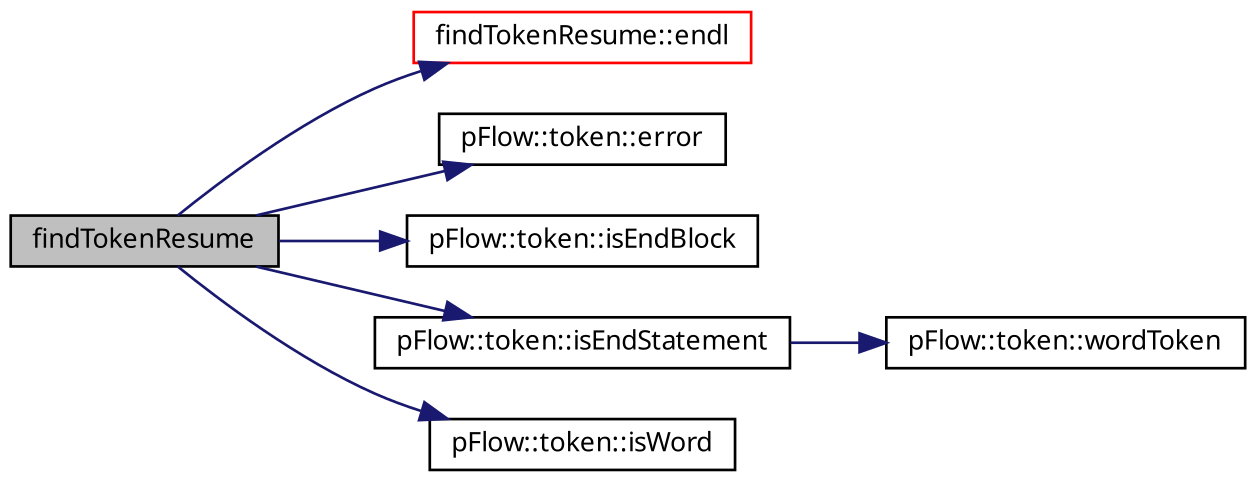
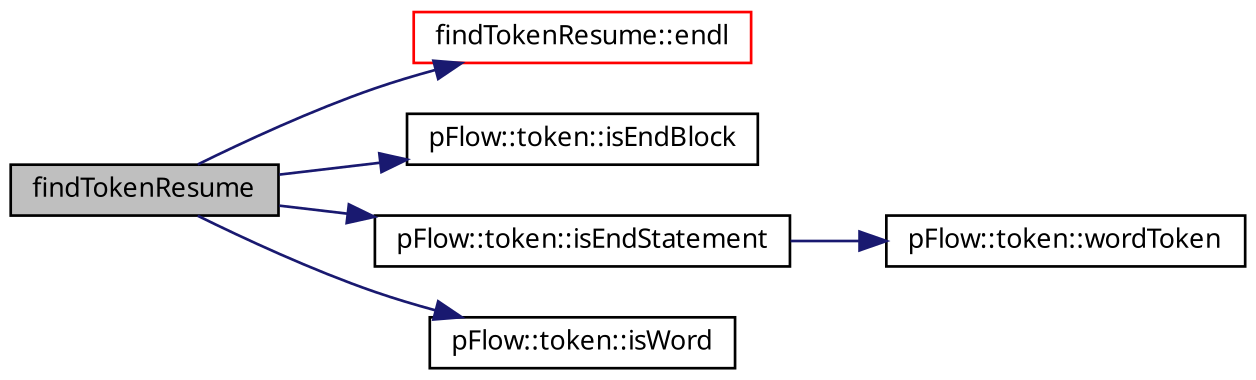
(582, 139) -> none
